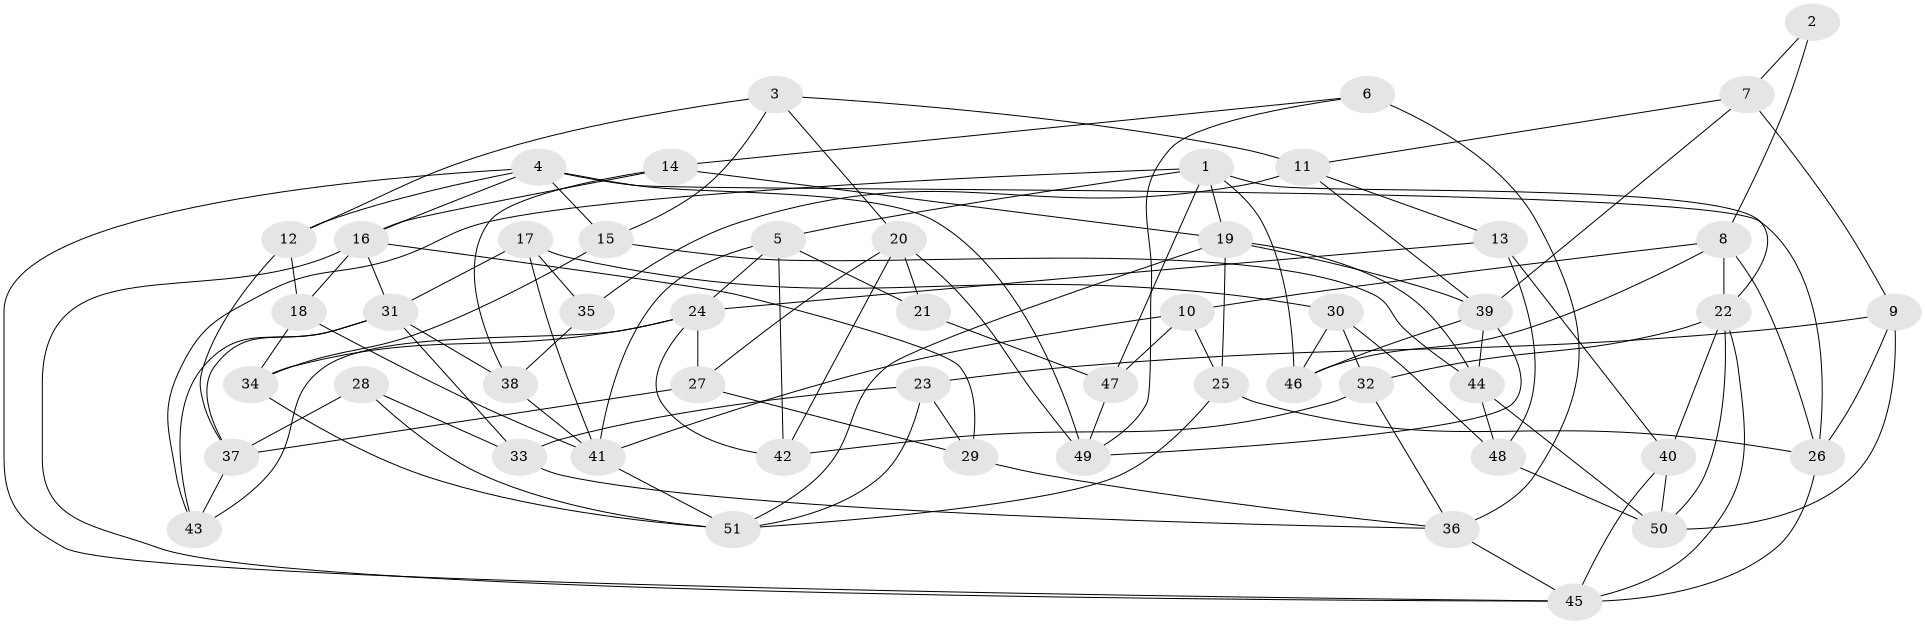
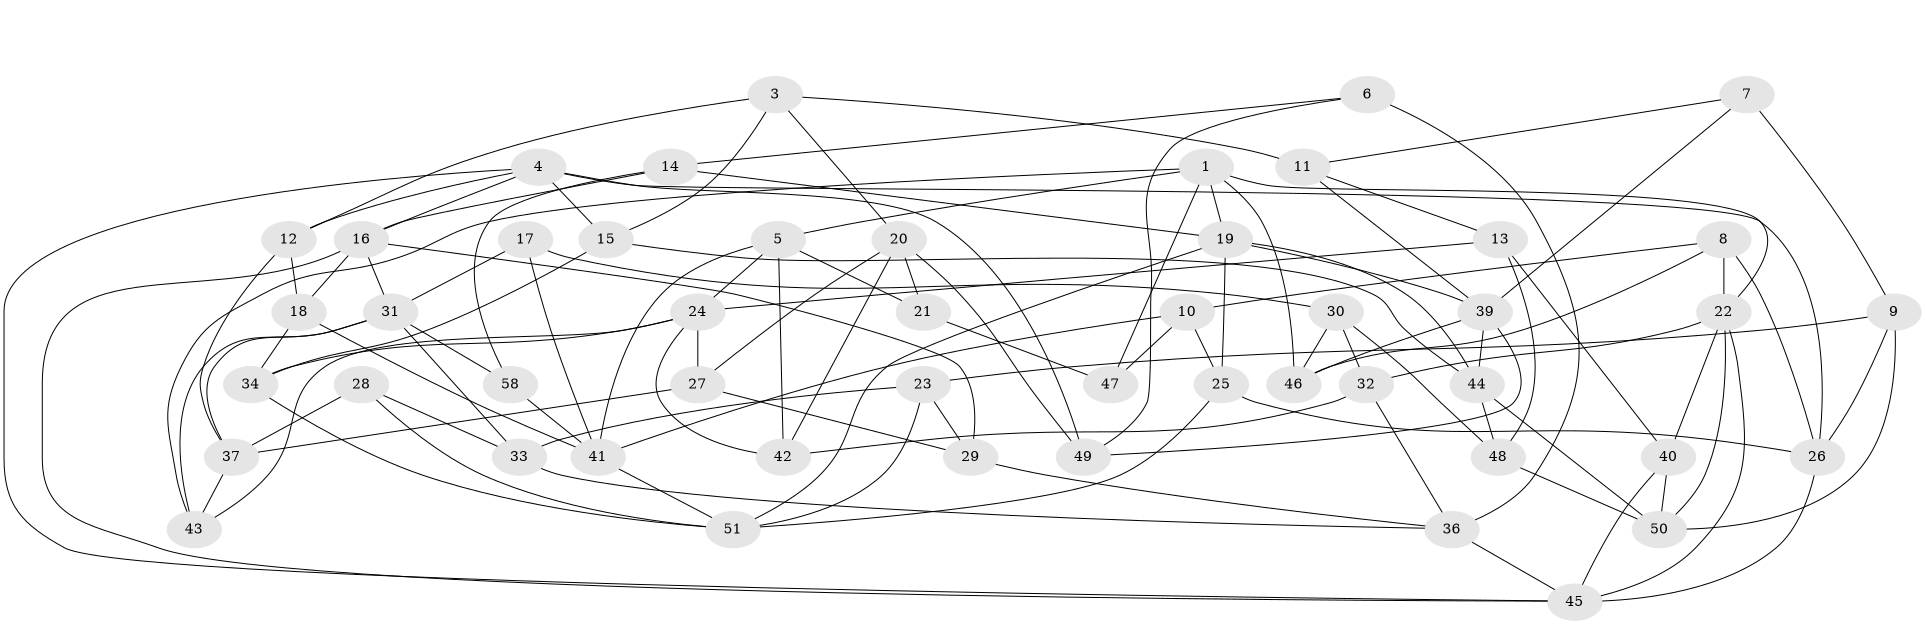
(1812, 22) -> none
(587, 312) -> none
(511, 385) -> (511, 385)
(1097, 421) -> none
